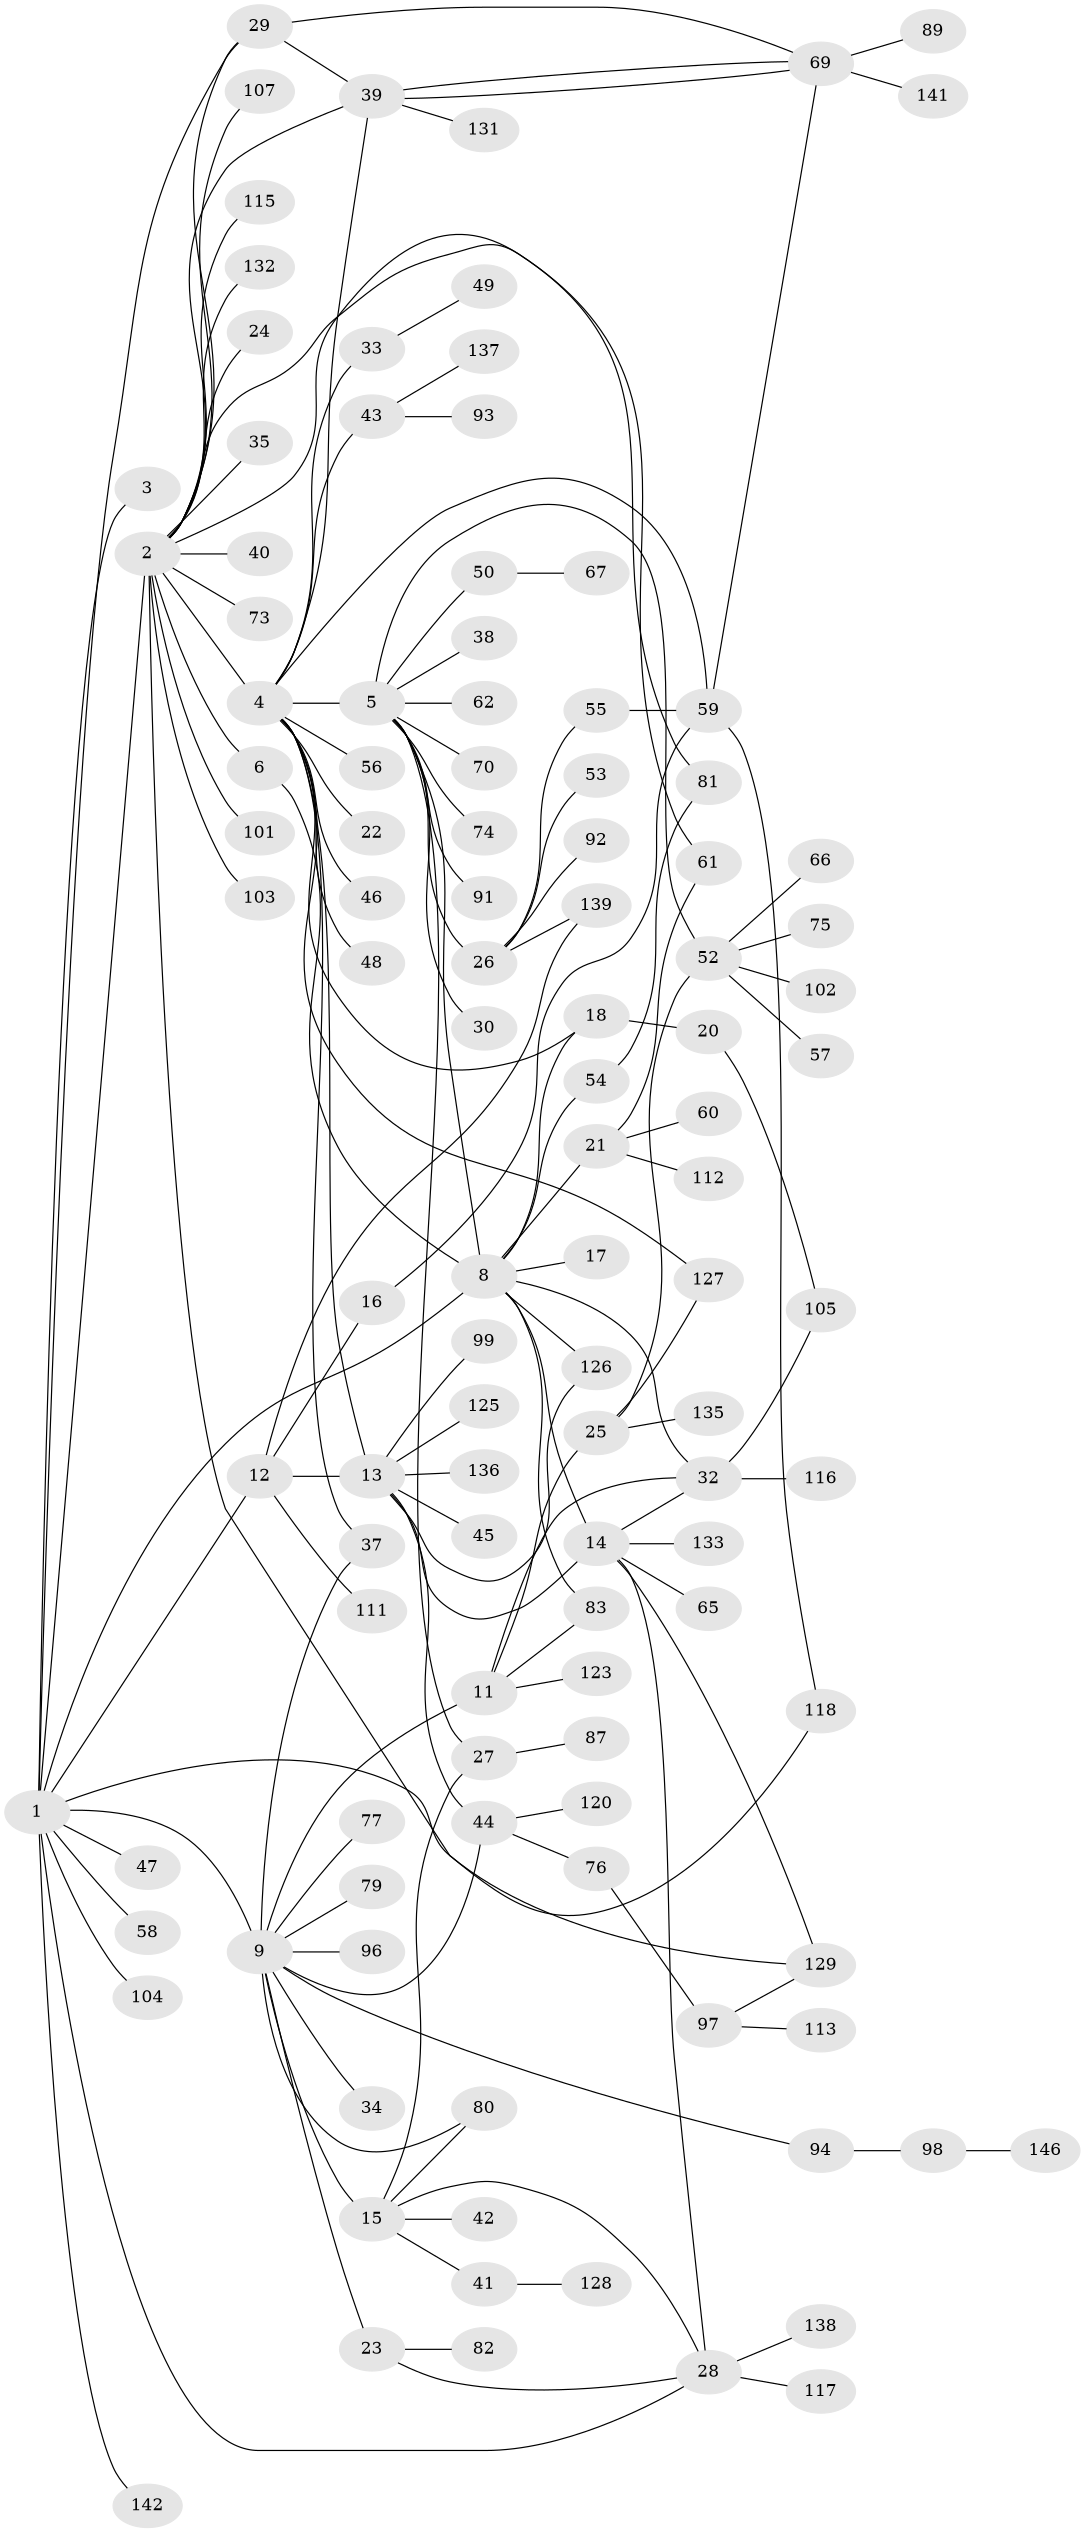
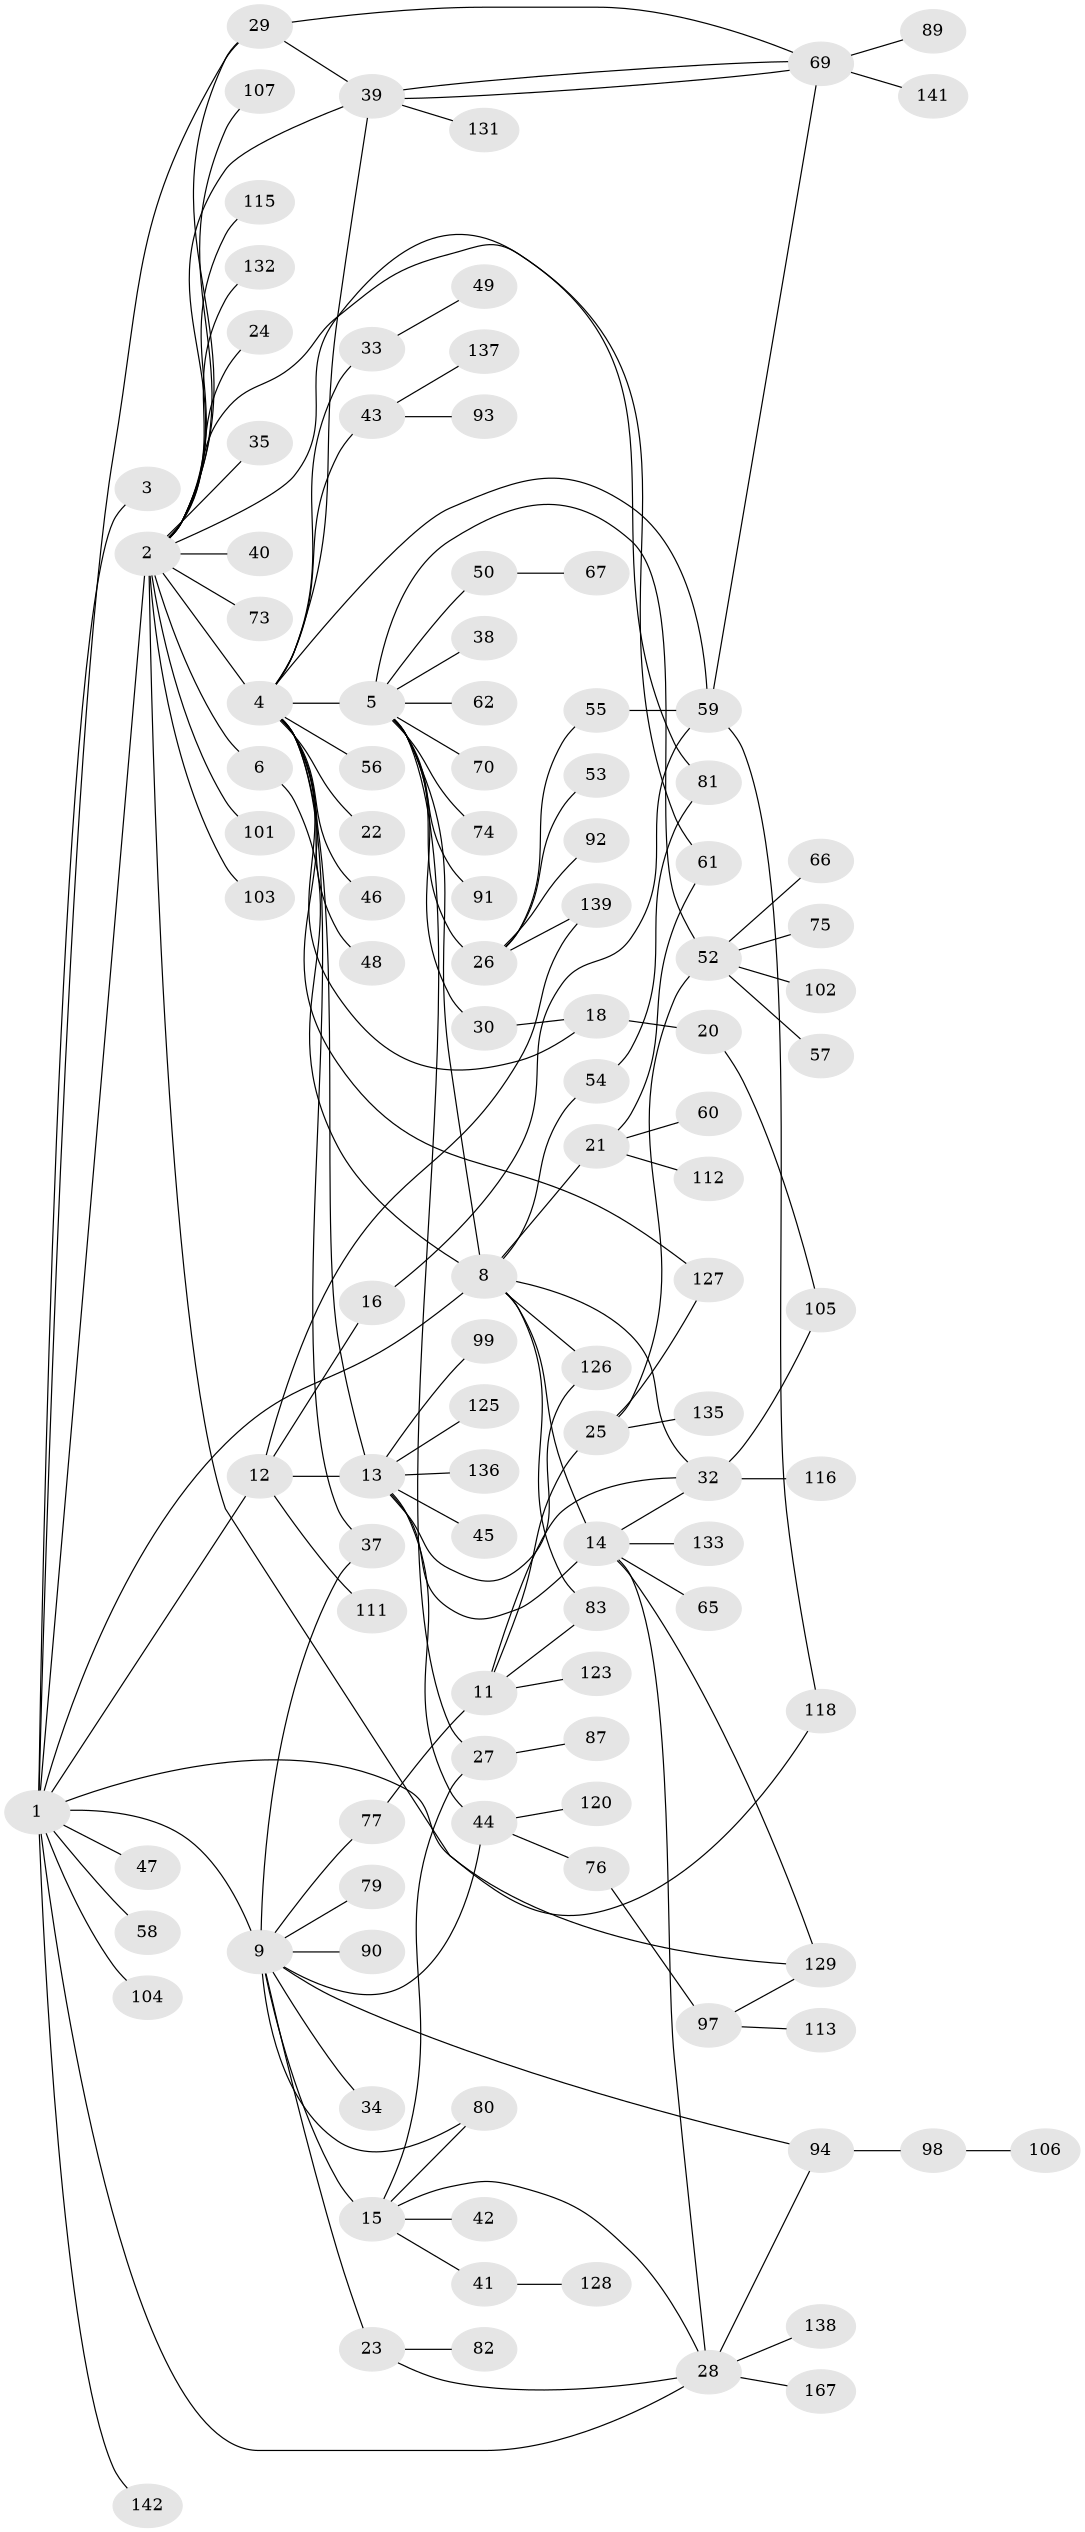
(539, 1139) -> (552, 1021)
(597, 1257) -> none
(334, 1794) -> (424, 1755)
(372, 1952) -> (372, 1952)
(1045, 2151) -> (1045, 2151)
none -> (765, 2261)
(821, 2391) -> (821, 2391)
